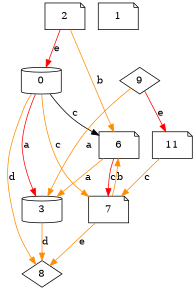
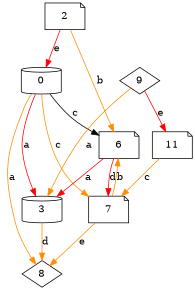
(118, 16) -> none
(83, 175) -> (83, 175)
(12, 177) -> (12, 177)
(113, 177) -> (113, 177)
